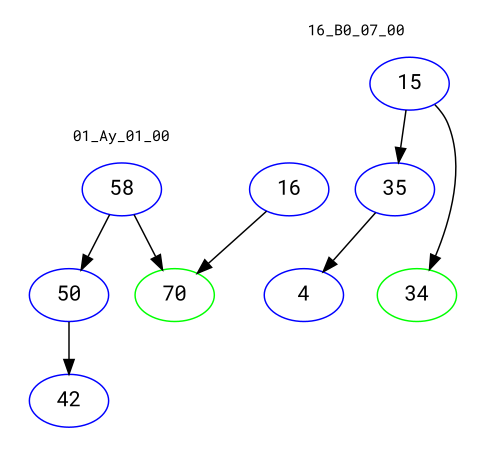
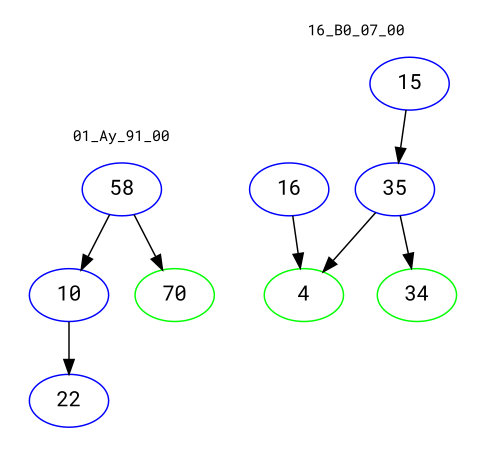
(122, 137) -> (122, 137)
(455, 179) -> (404, 235)
(248, 228) -> (295, 235)
(69, 295) -> (69, 295)
(304, 295) -> (304, 295)
(69, 401) -> (69, 401)
